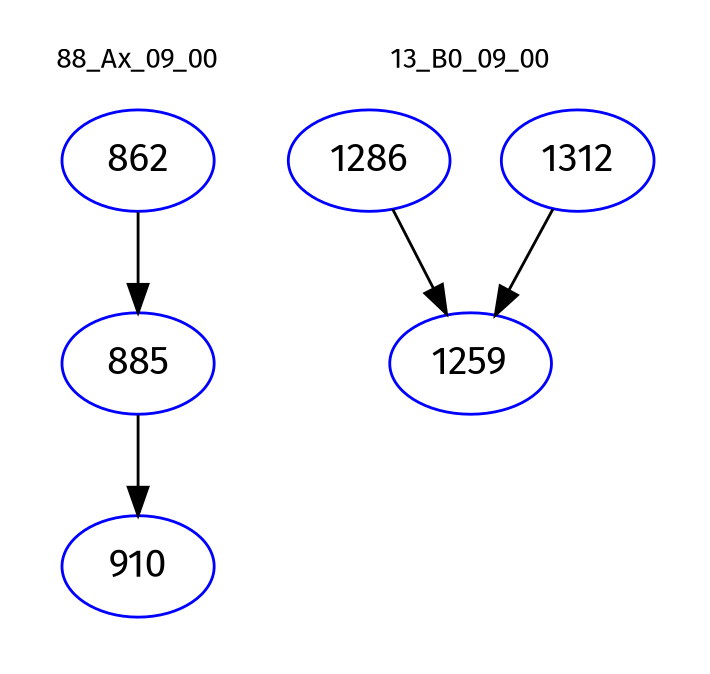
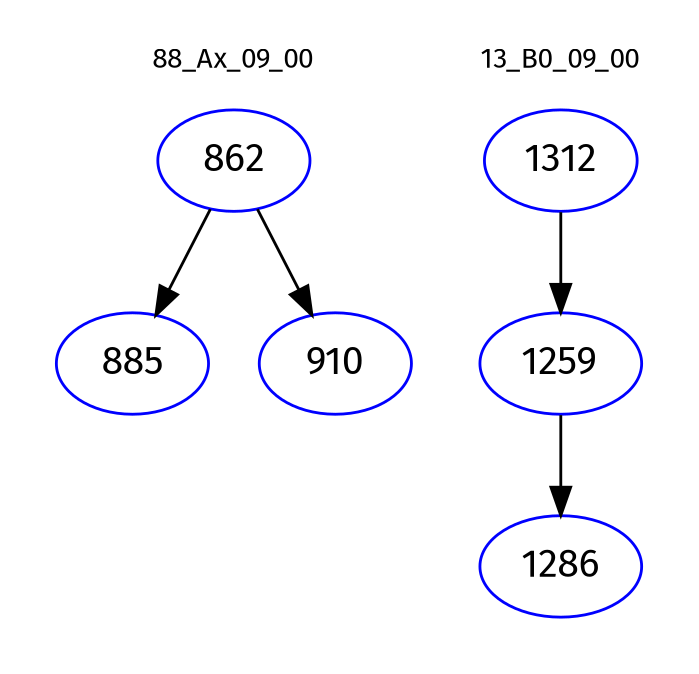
(413, 249) -> (561, 451)
(138, 451) -> (278, 249)
